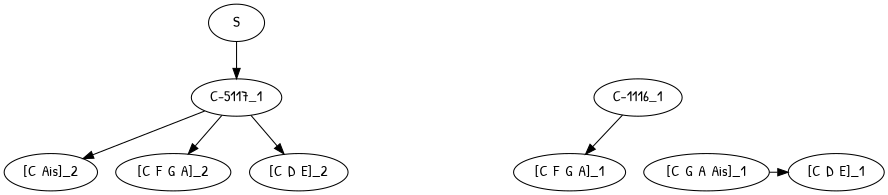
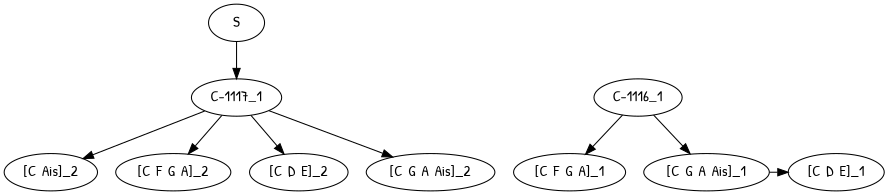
(237, 98) -> (237, 98)
none -> (668, 131)
none -> (431, 172)
